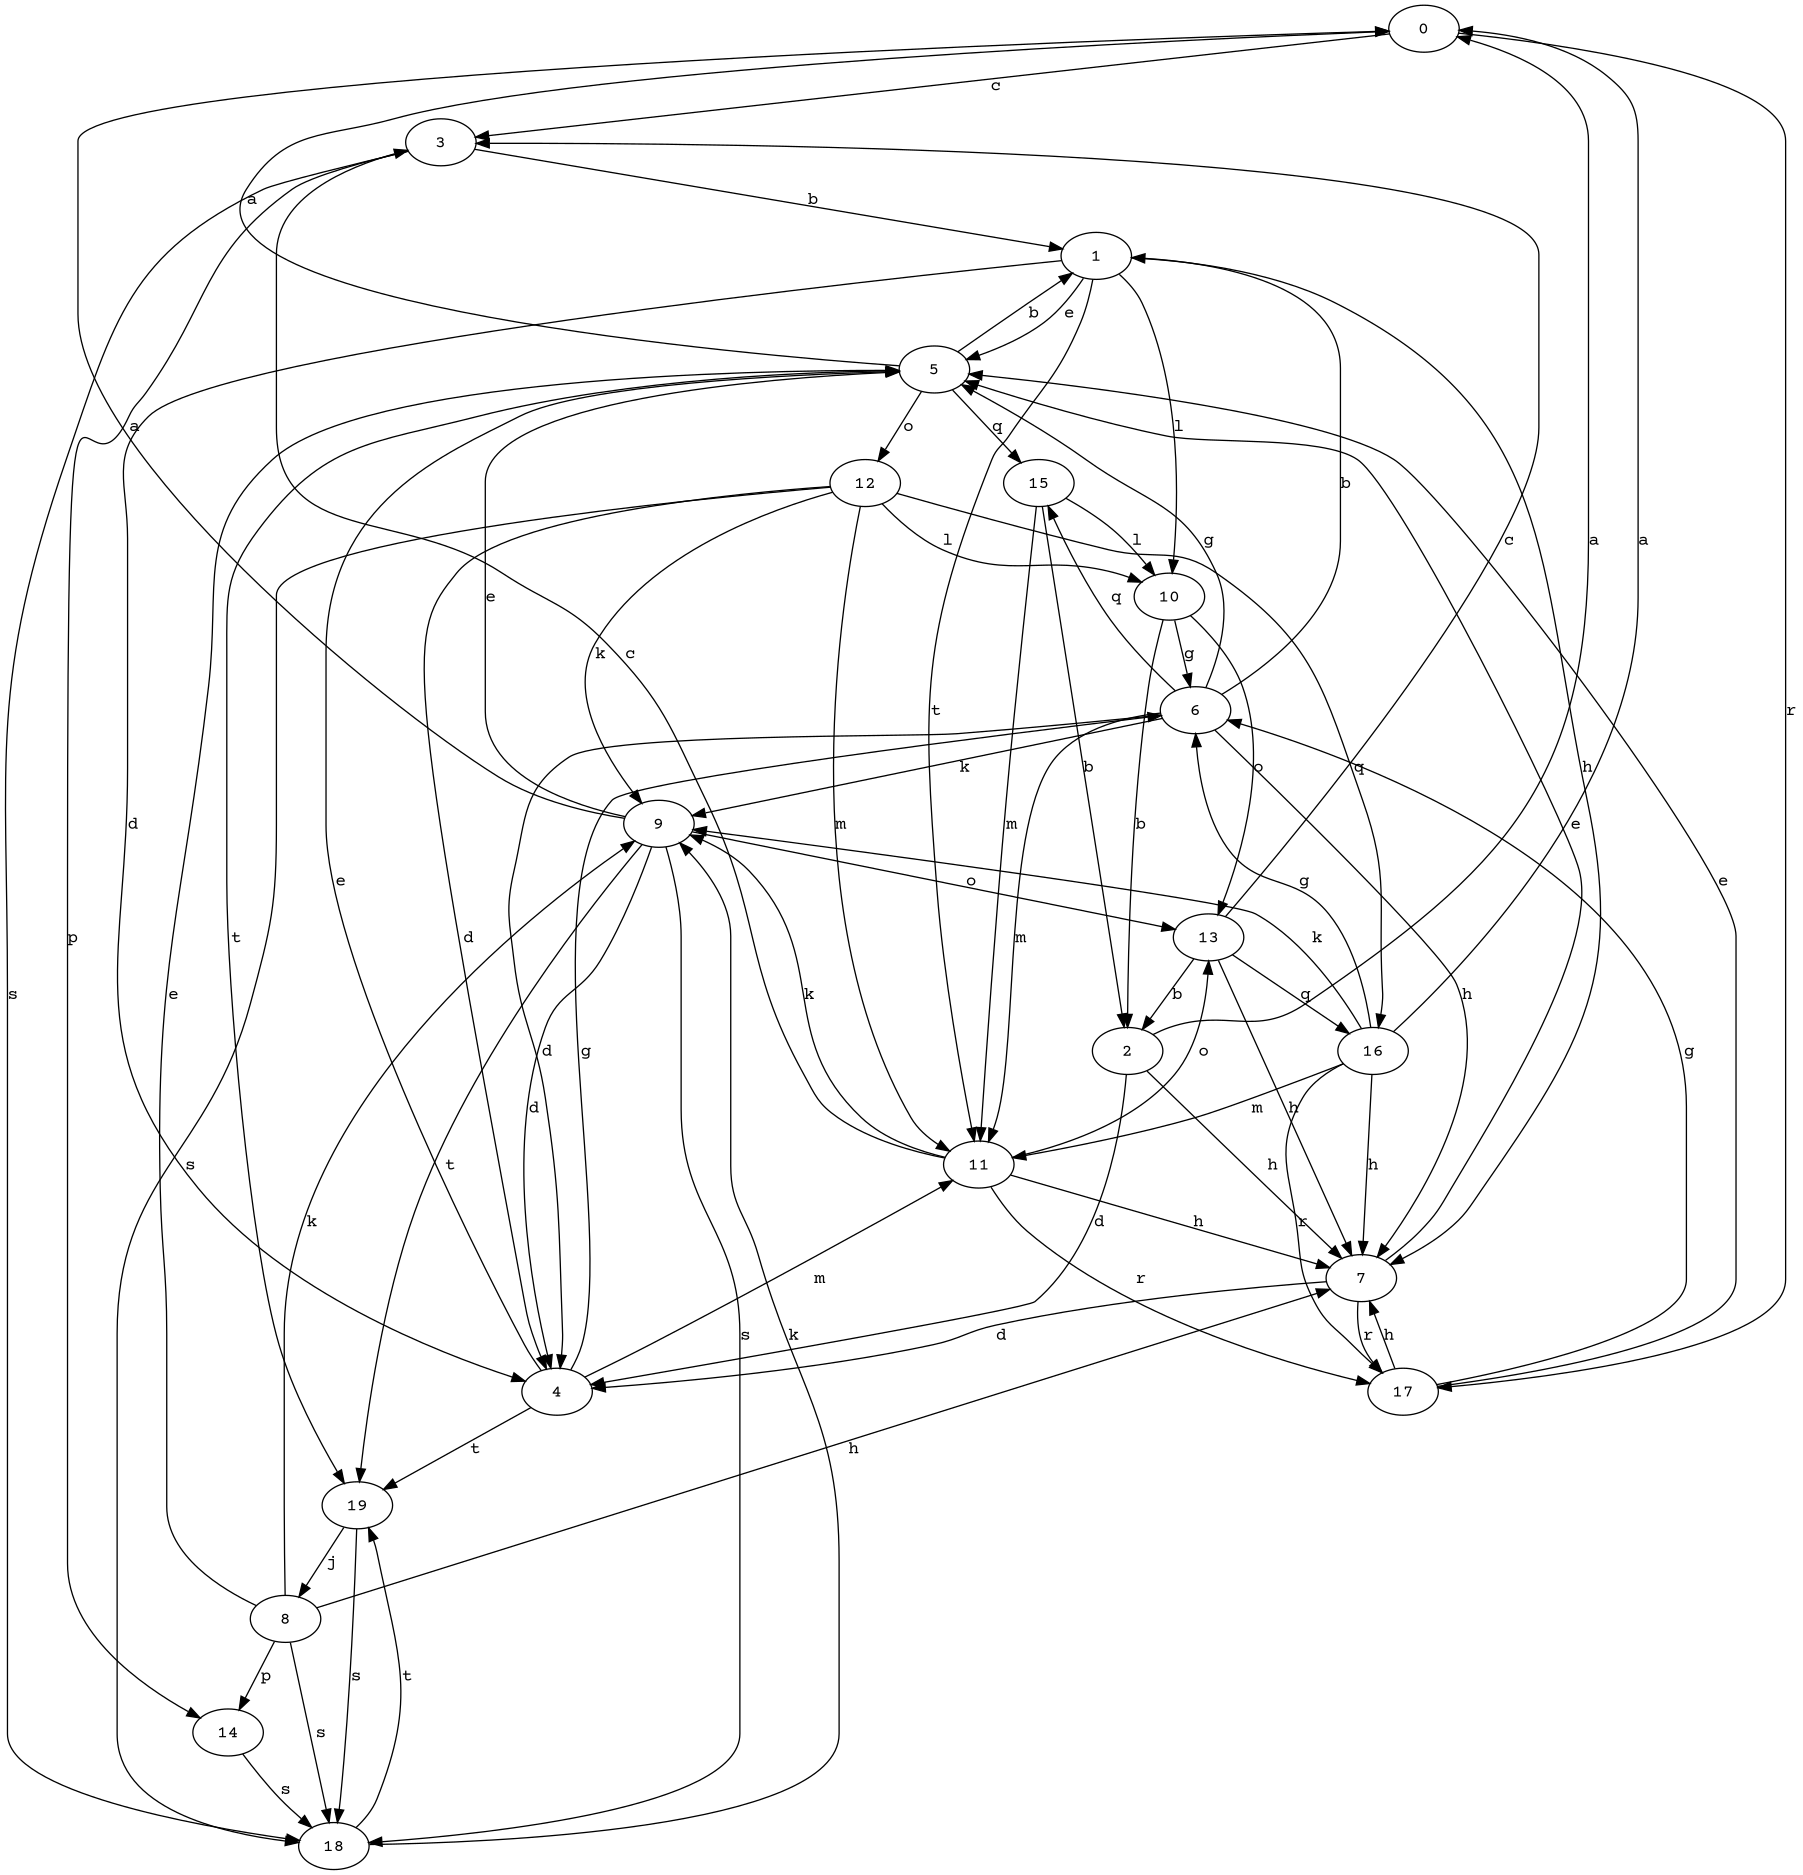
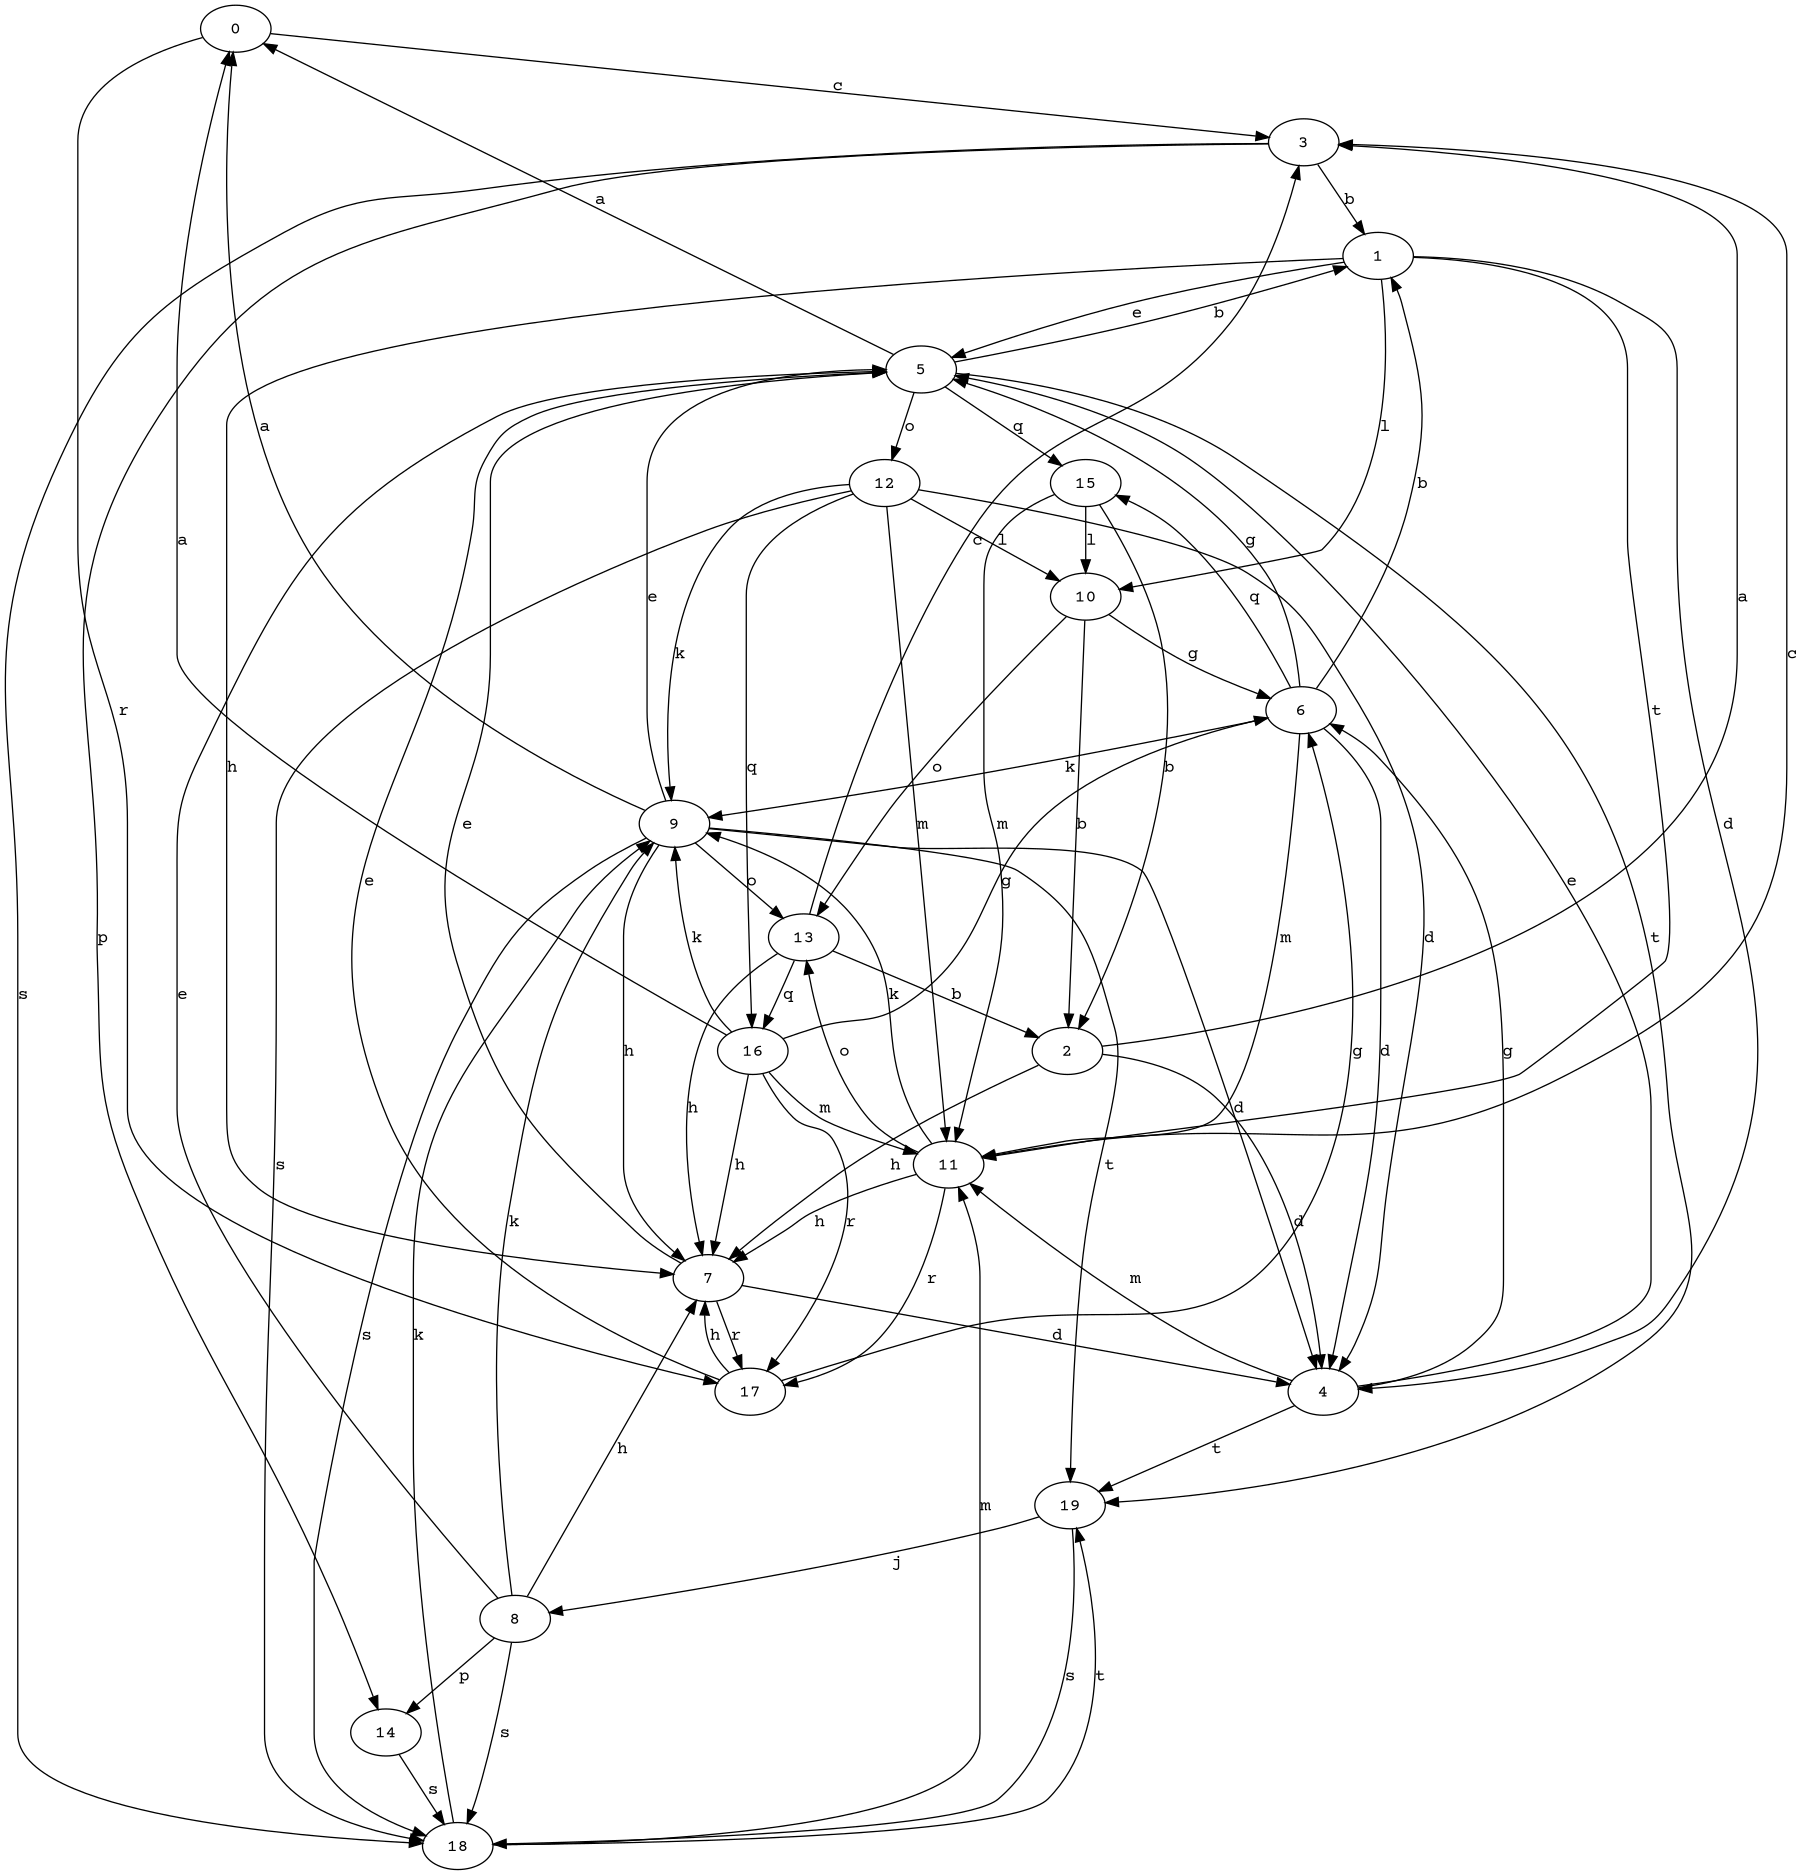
(1585, 624) -> (1737, 650)
(1436, 957) -> (624, 1053)
none -> (980, 1726)
